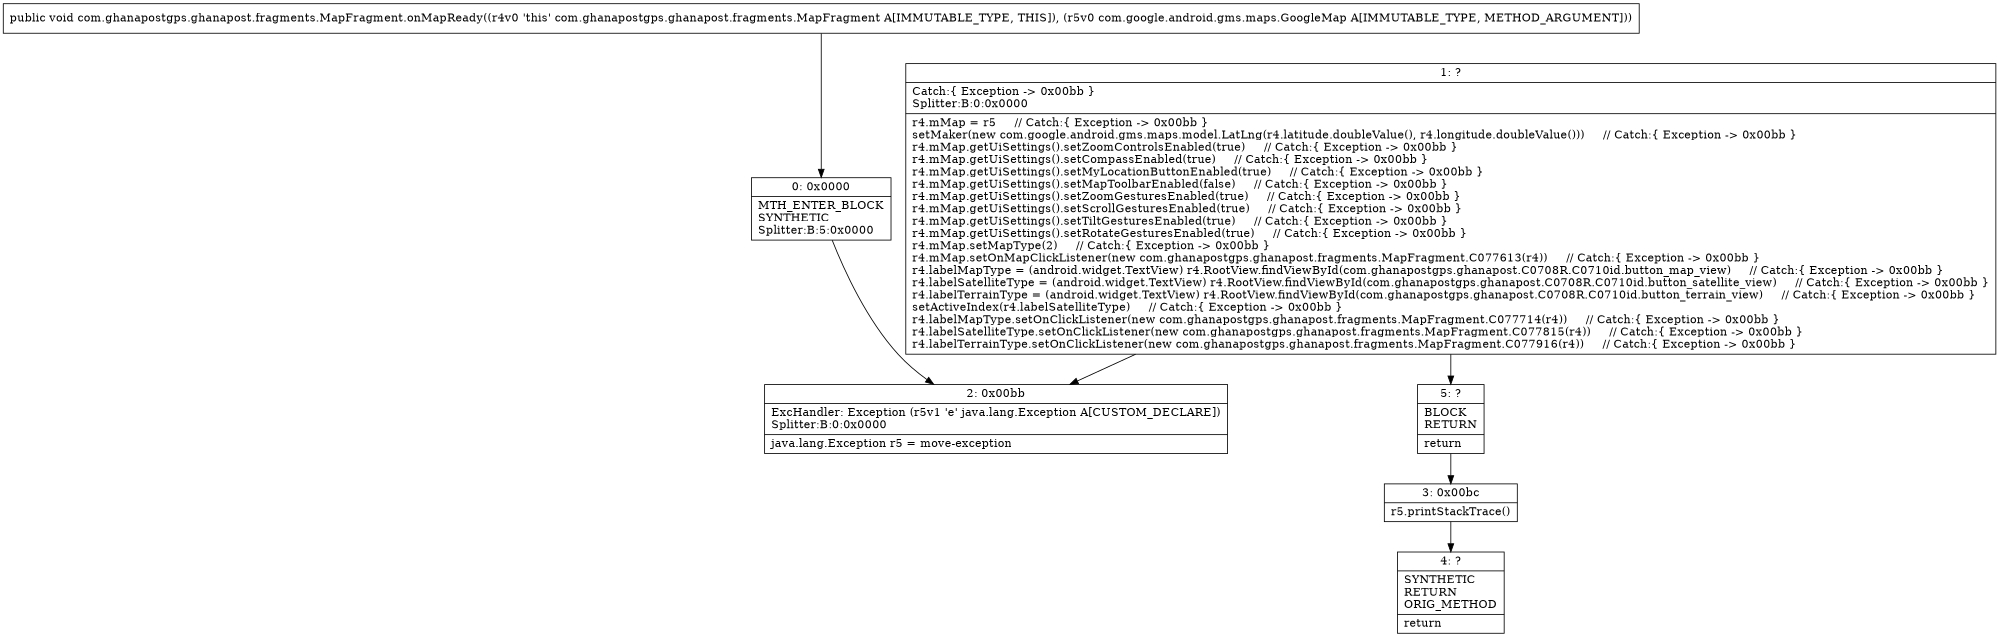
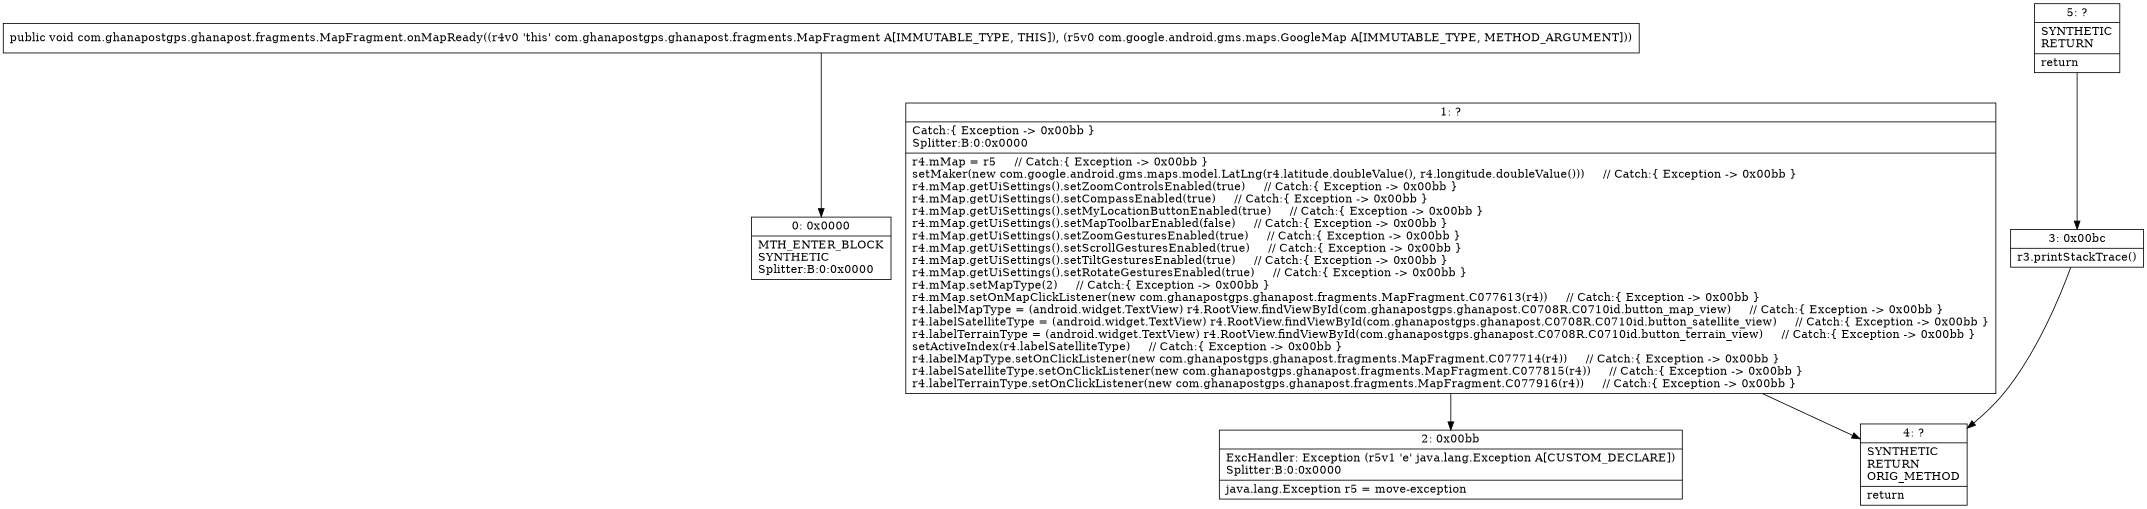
(816, 230) -> (816, 270)
(870, 317) -> none
(1451, 365) -> (1808, 415)
(1445, 412) -> (2077, 32)
(1451, 512) -> (2077, 257)
